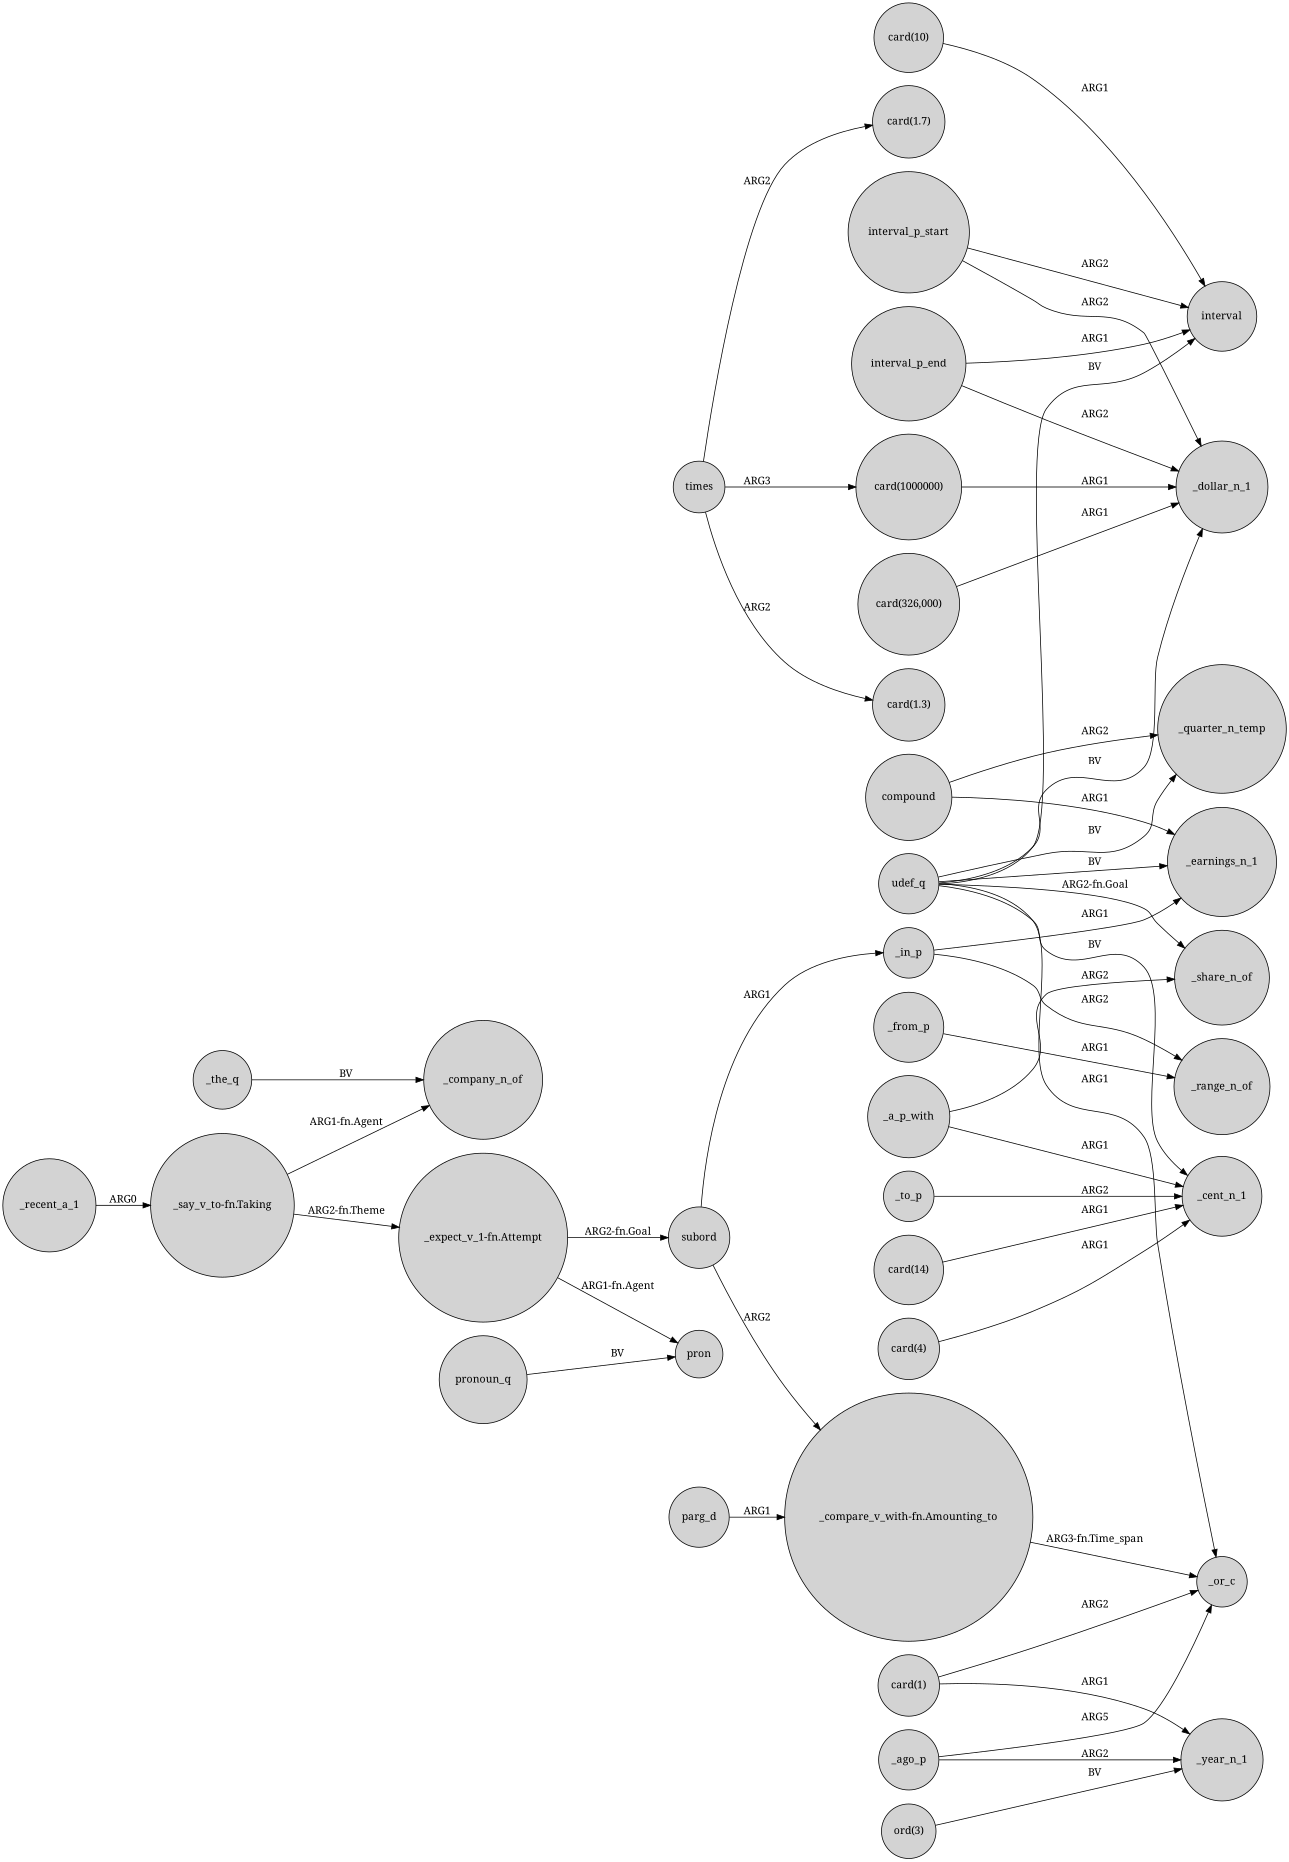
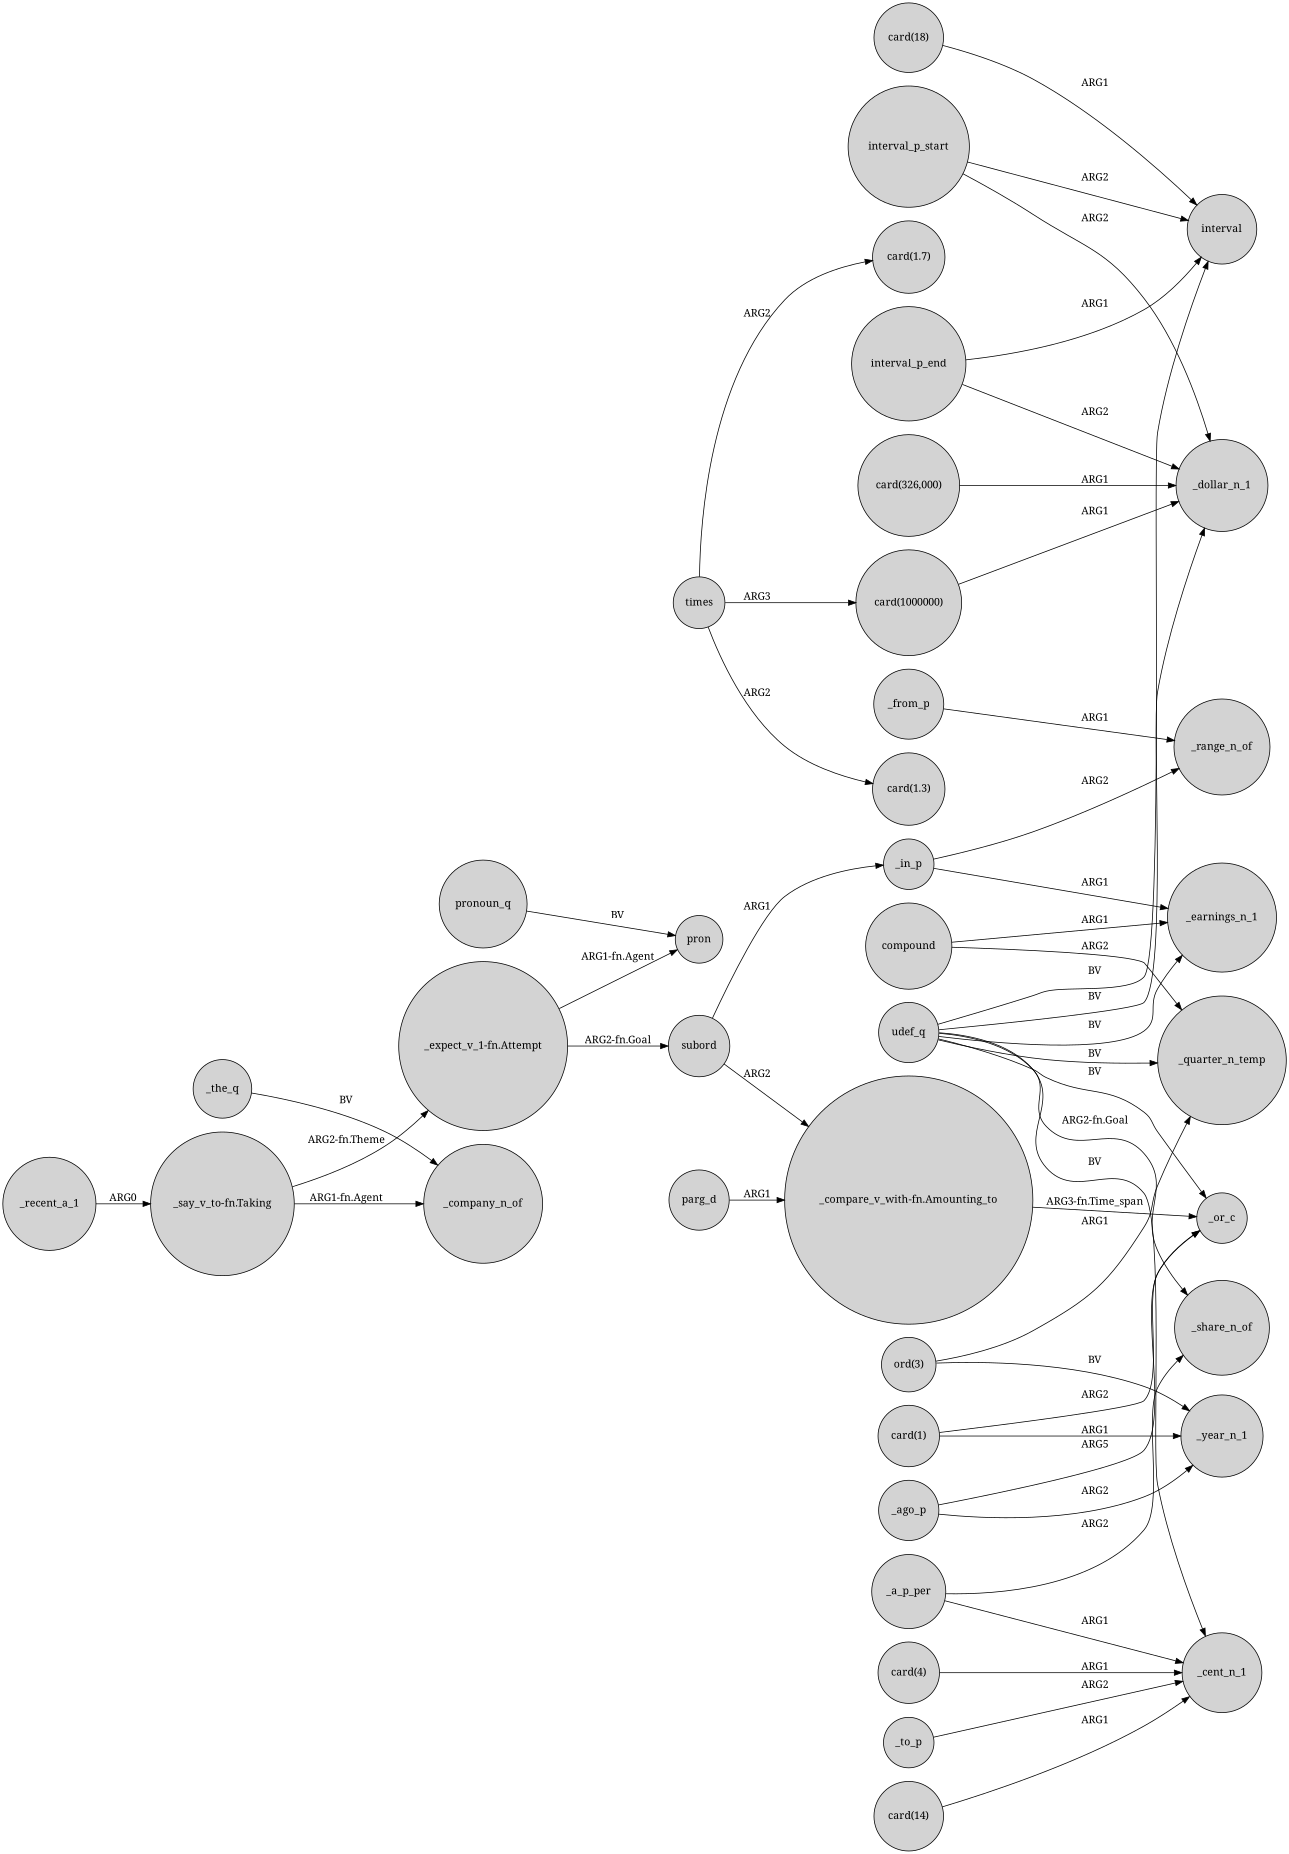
(909, 38) -> (909, 38)
(1095, 1079) -> (1095, 1072)
(909, 1117) -> (909, 1592)
none -> (1101, 1284)
